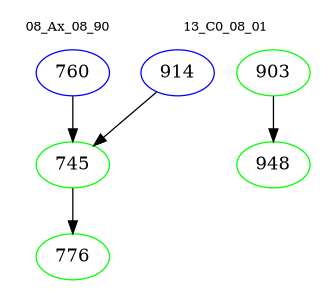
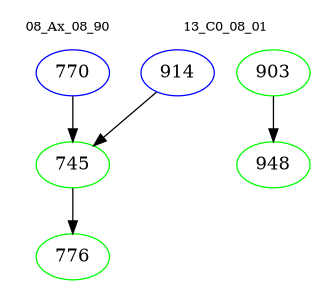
(73, 73) -> (73, 73)
